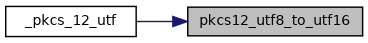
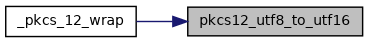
(71, 22) -> (71, 22)
